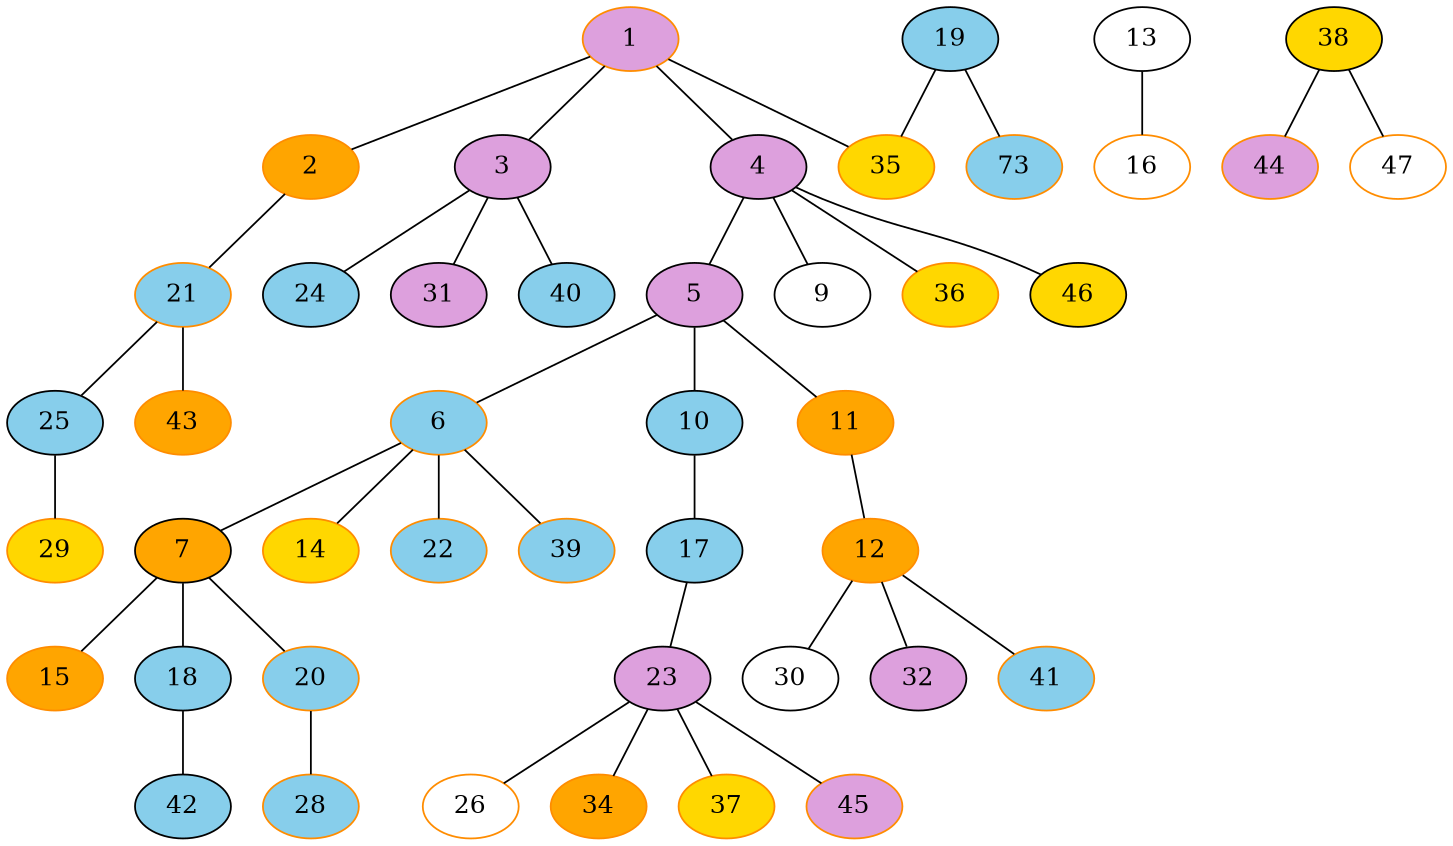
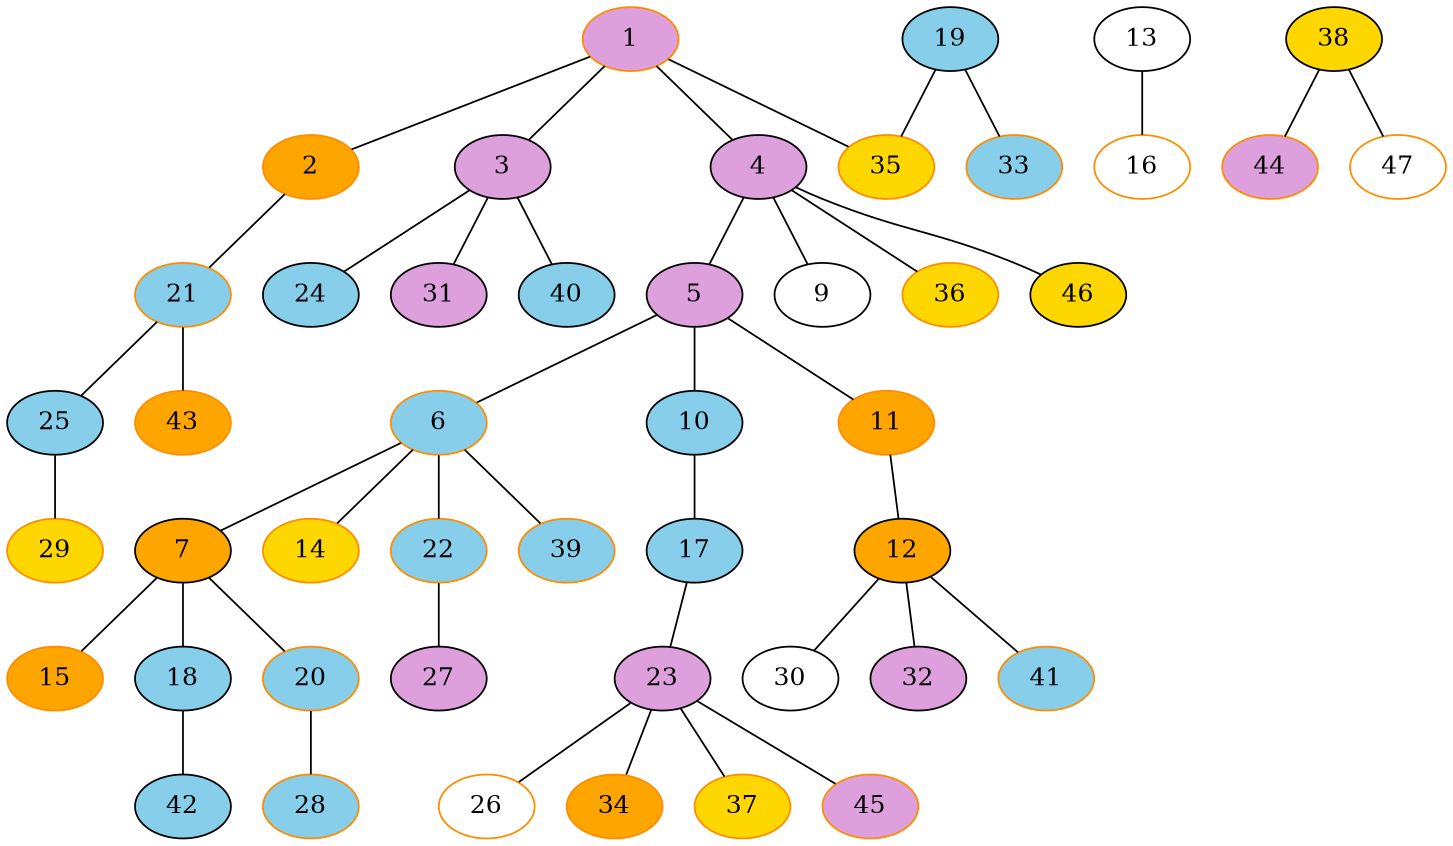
(1014, 167) -> (1014, 167)
(870, 551) -> (902, 551)
none -> (439, 679)
